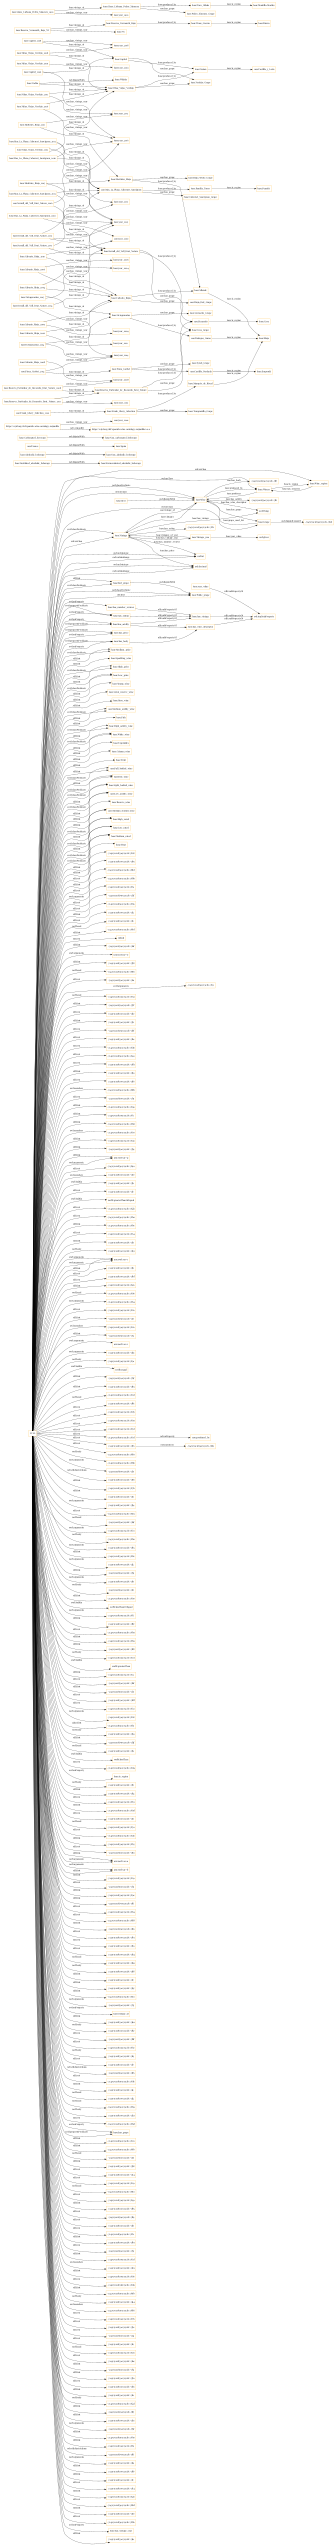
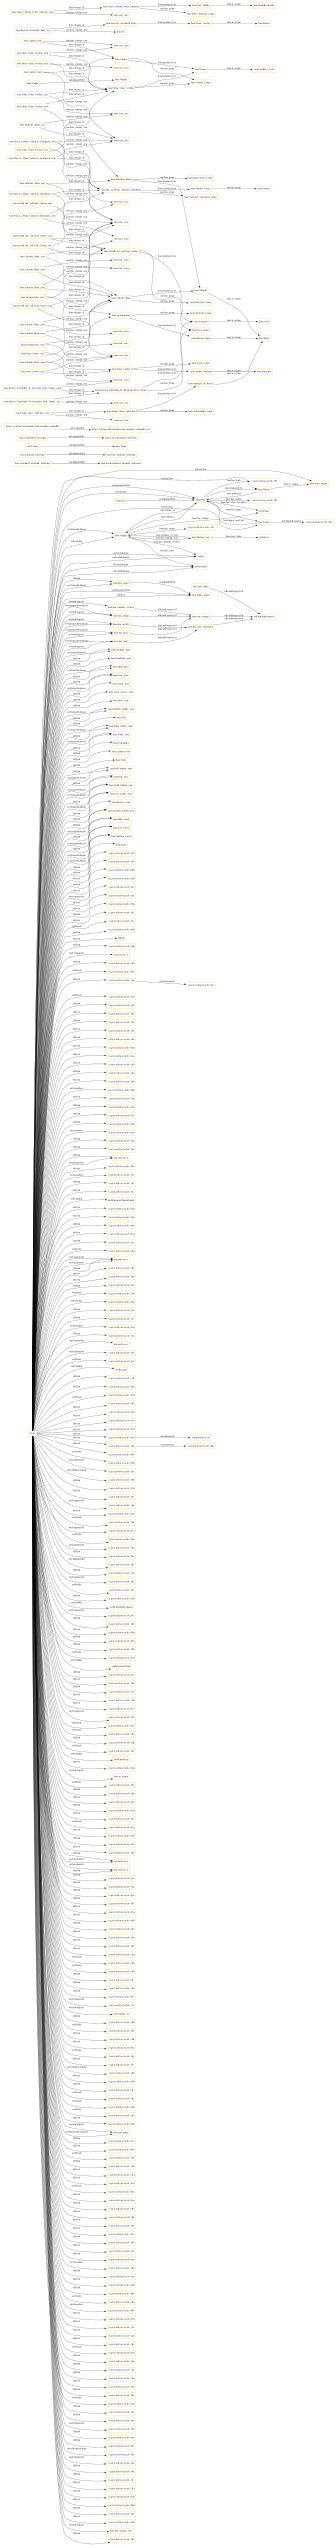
(72, 86) -> (77, 77)
(78, 172) -> (84, 141)
(68, 208) -> (75, 201)
none -> (90, 343)
none -> (32, 354)
(85, 423) -> (81, 417)
(293, 491) -> none
(160, 622) -> (163, 634)
(57, 1012) -> (160, 983)
(77, 1182) -> (77, 1182)
(77, 1301) -> (77, 1301)
(77, 1559) -> (77, 1559)
